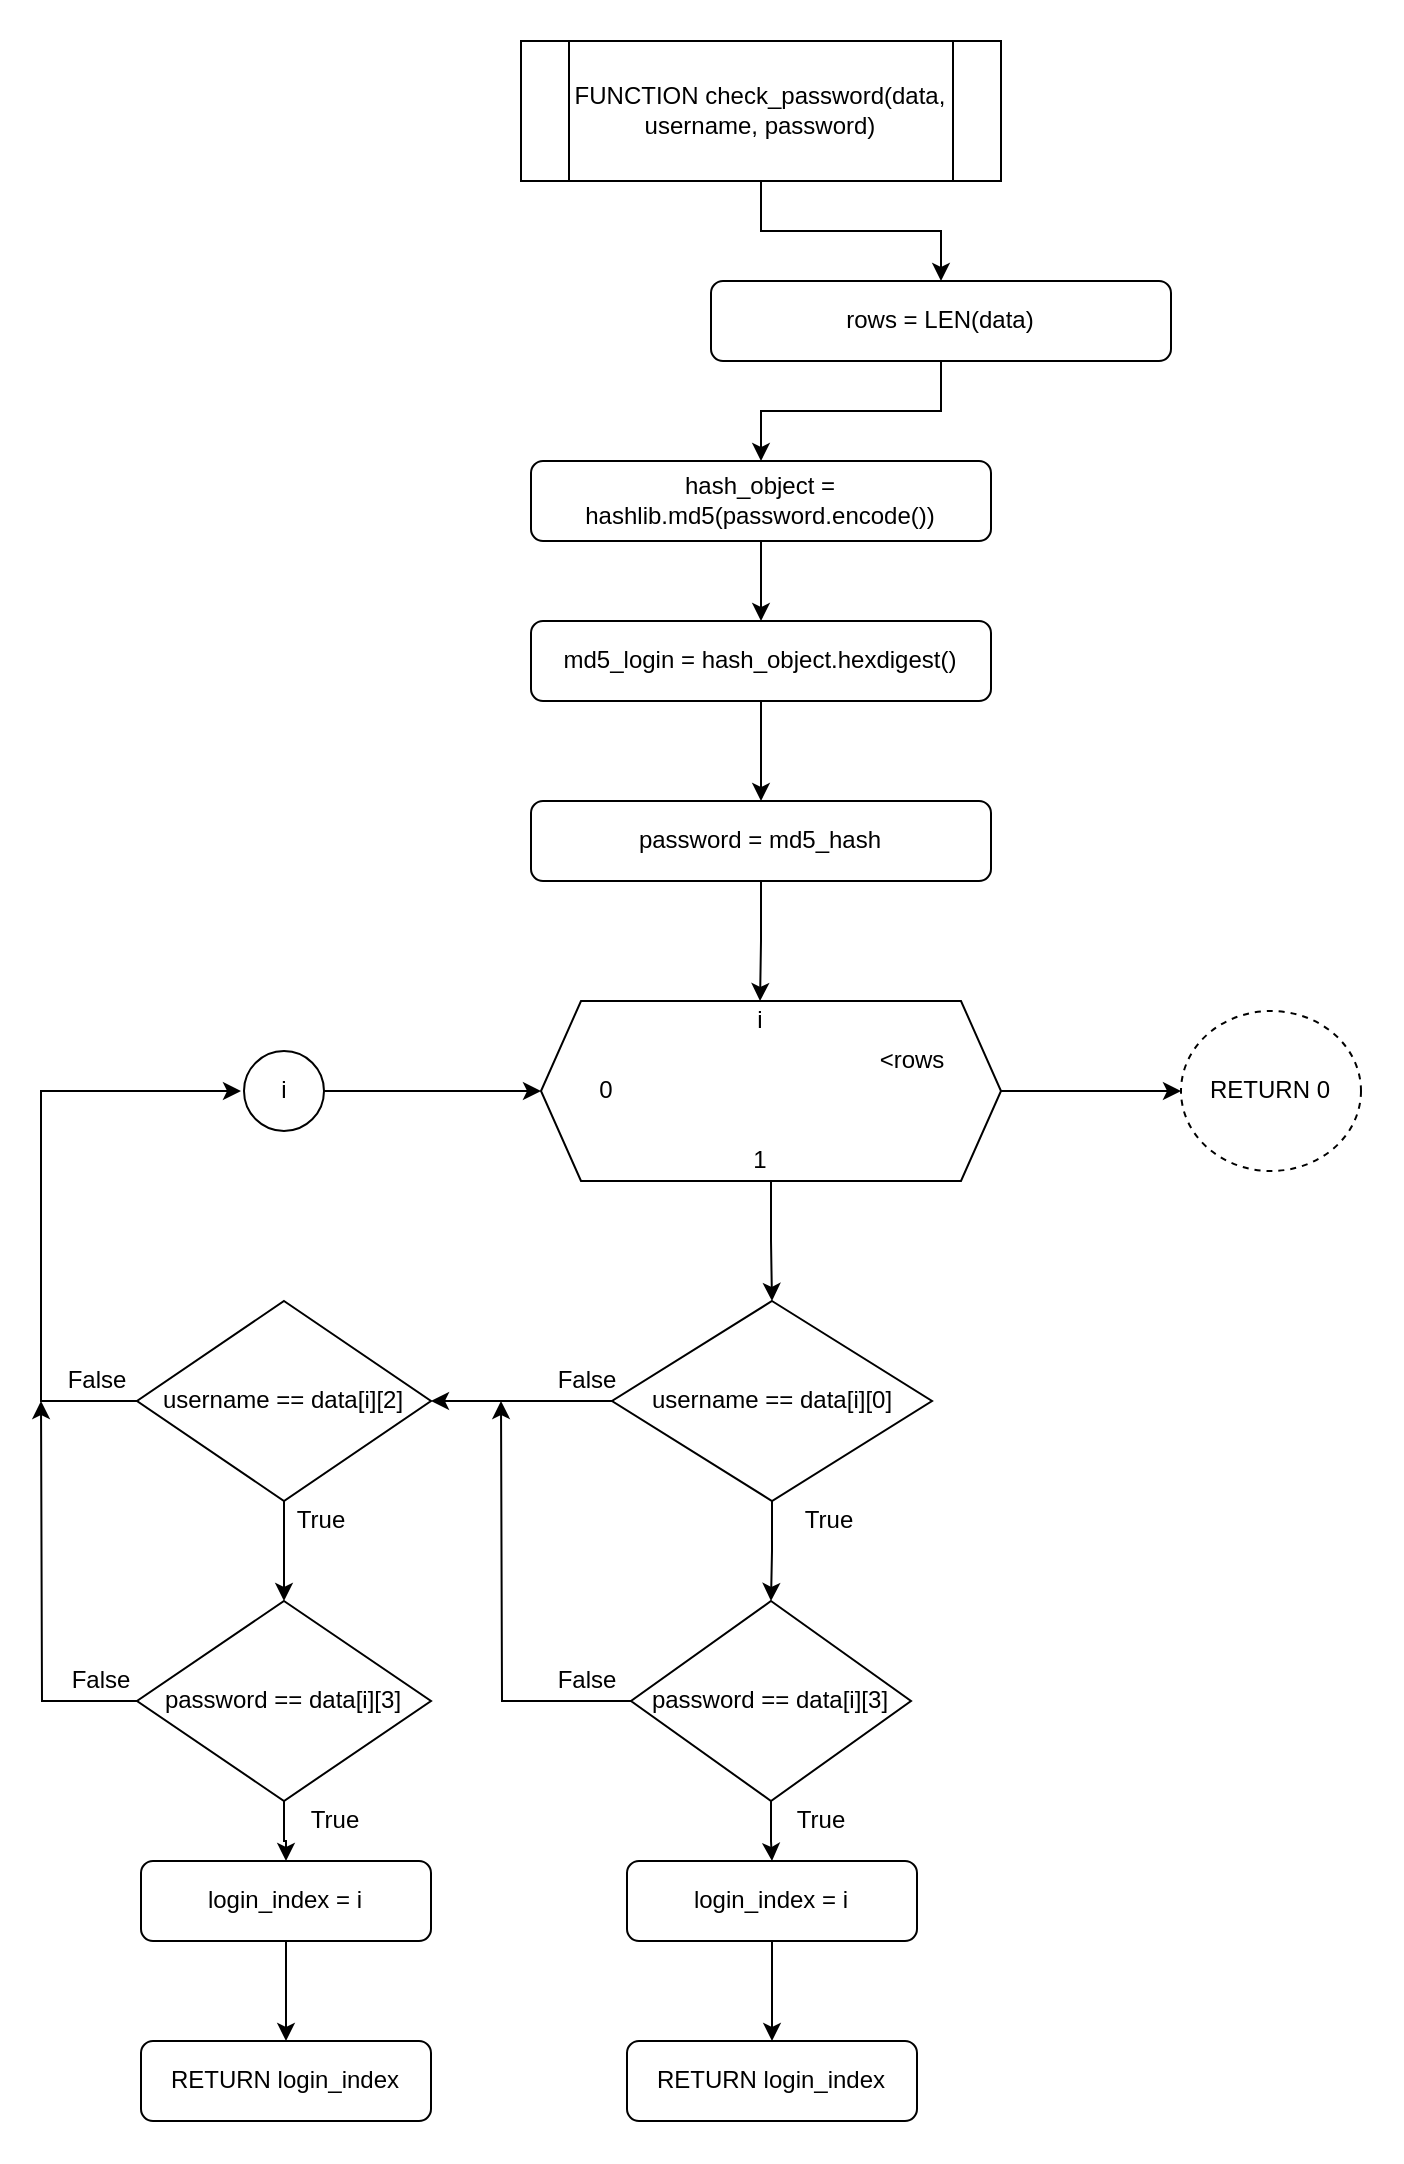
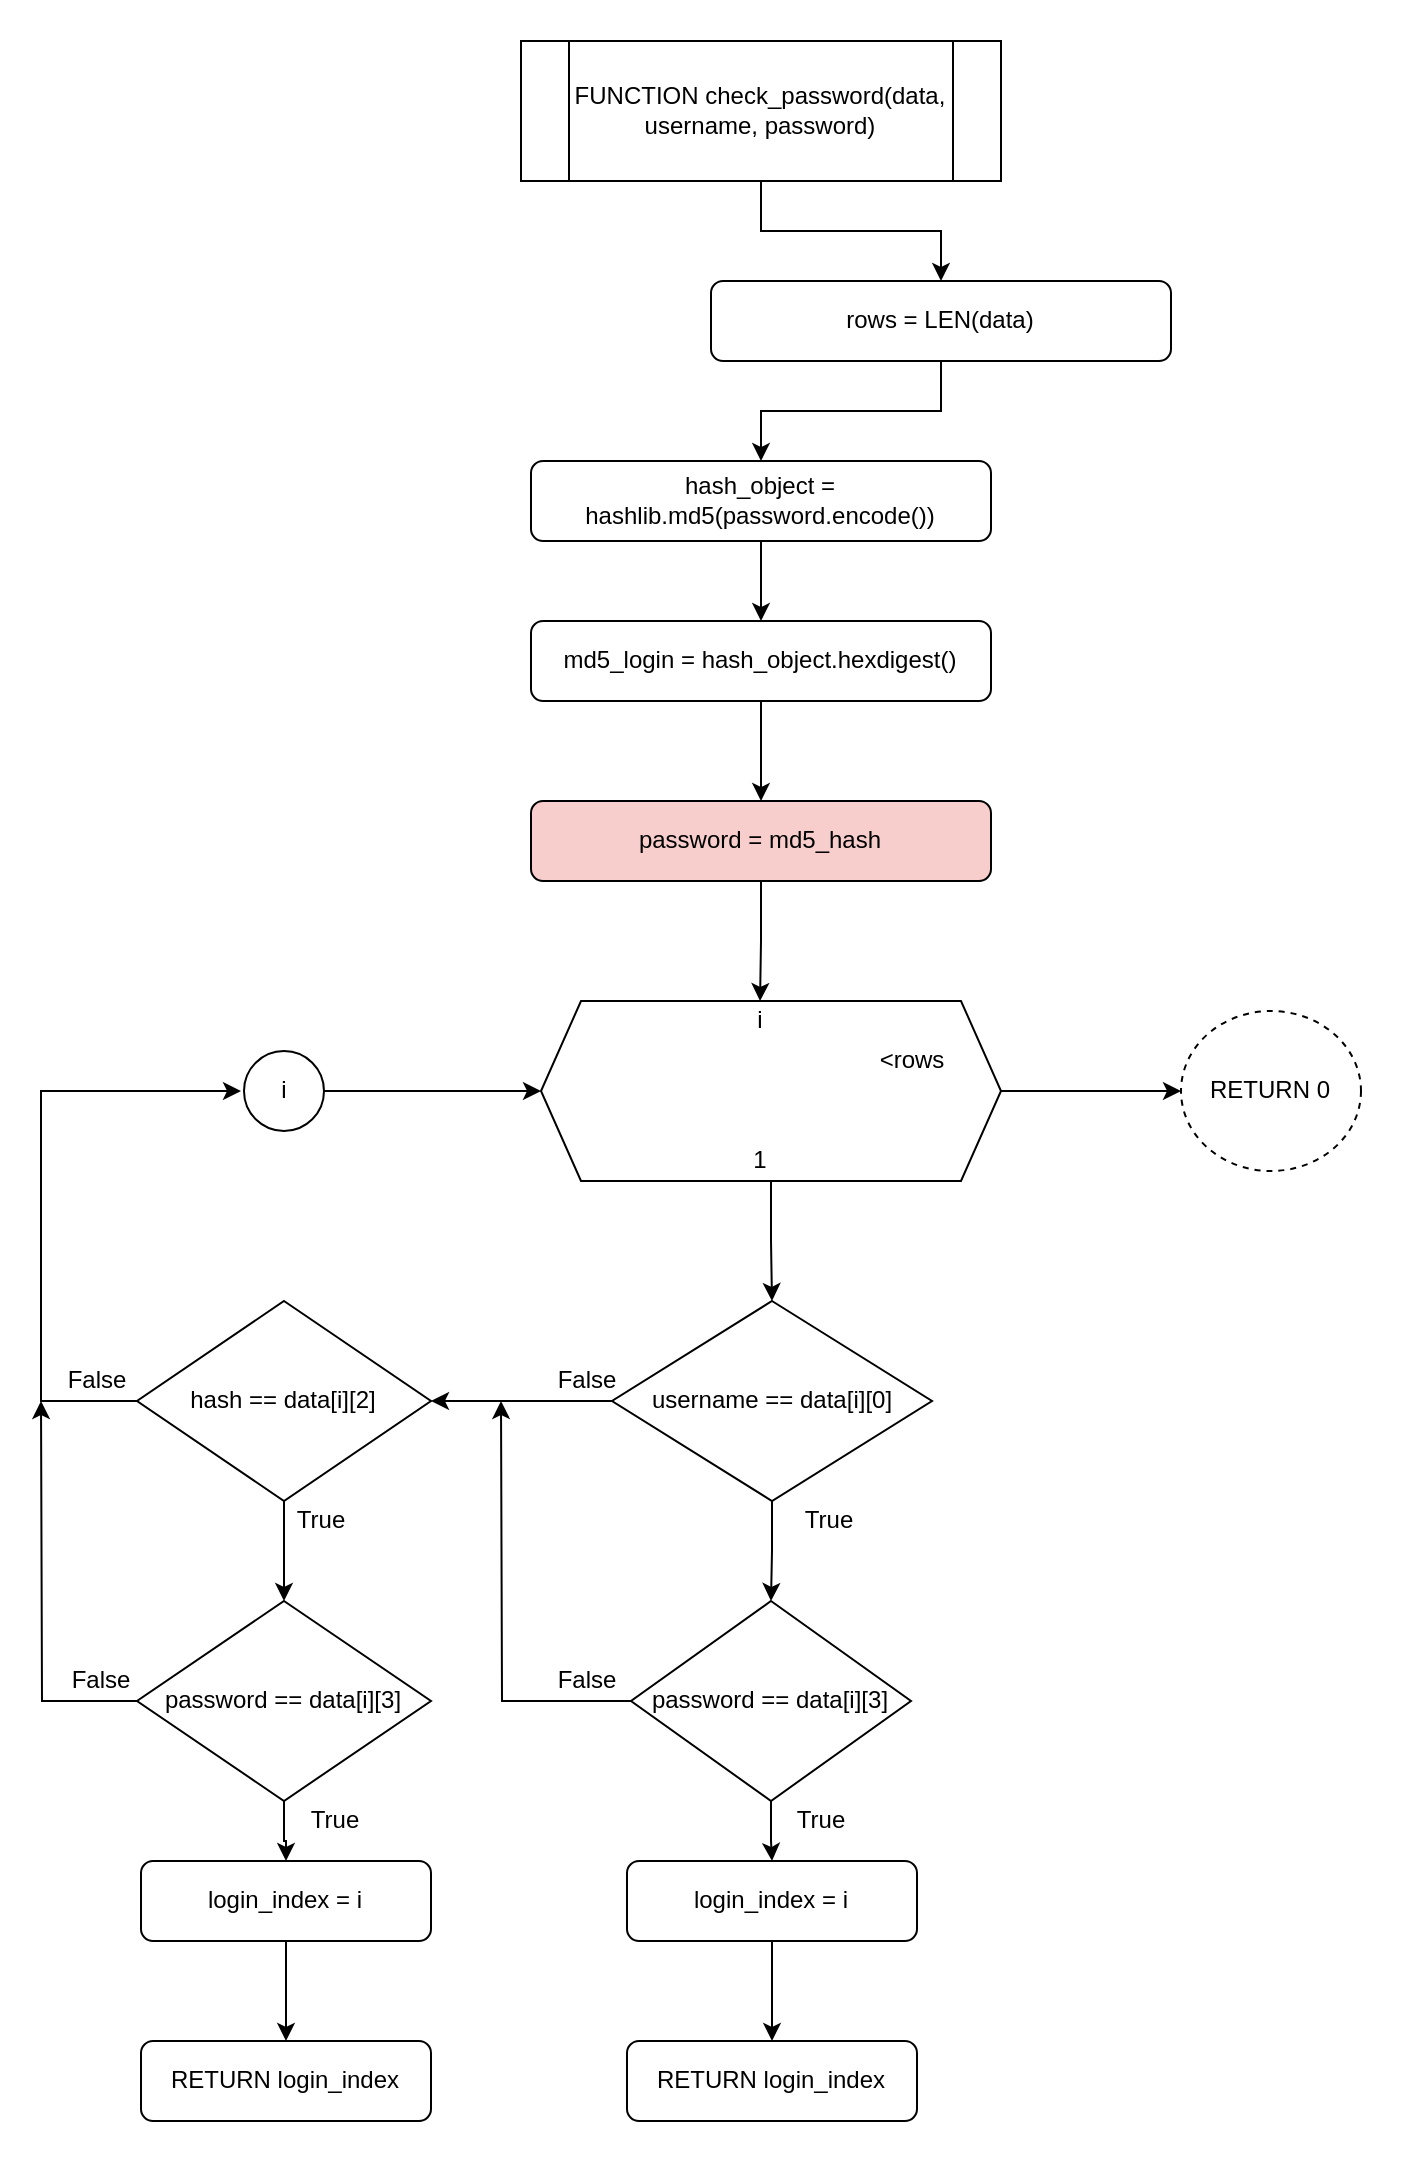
(761, 841) -> (761, 841)
(607, 1091) -> none
(284, 1401) -> (284, 1401)
